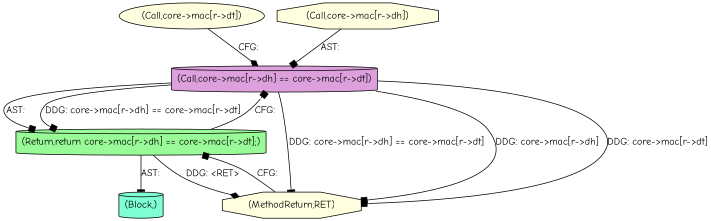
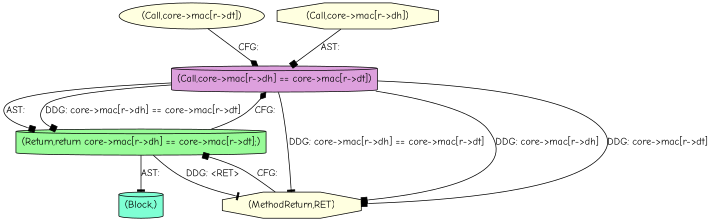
(238, 118) -> (238, 118)
(191, 182) -> (191, 182)
